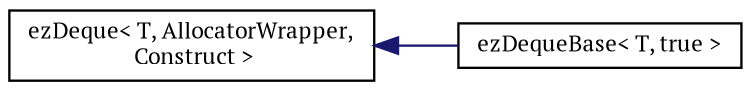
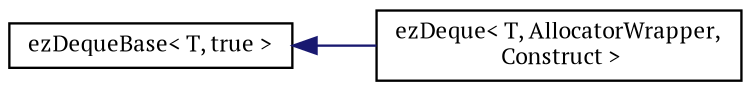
(428, 46) -> (347, 46)
